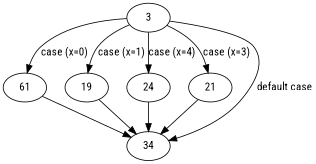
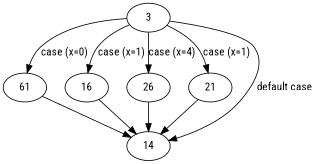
(227, 53) -> (227, 53)
(87, 88) -> (87, 88)
(149, 88) -> (149, 88)
(149, 146) -> (149, 146)
